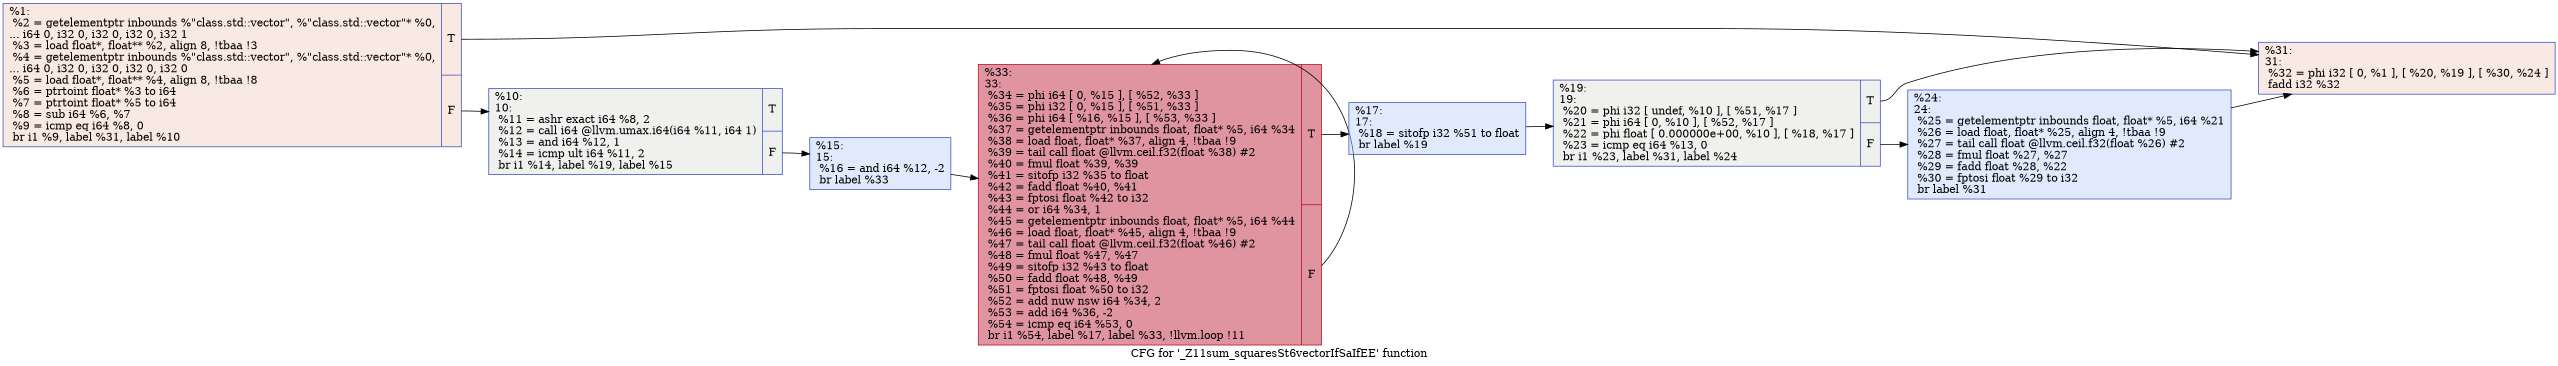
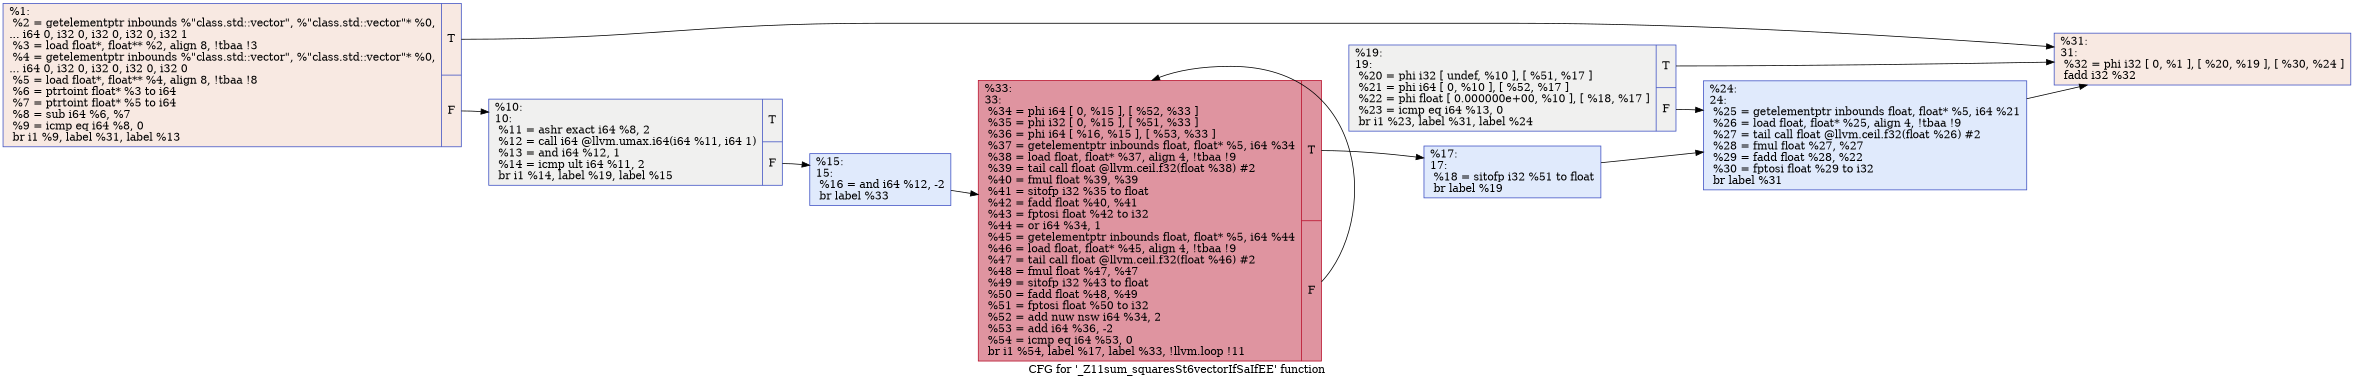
(1536, 127) -> (1648, 158)
(95, 138) -> (95, 138)
